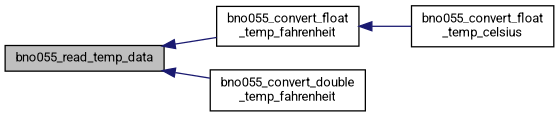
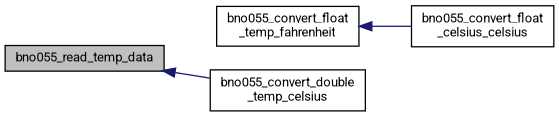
(483, 26) -> (483, 26)
(196, 41) -> none
(288, 90) -> (288, 90)
